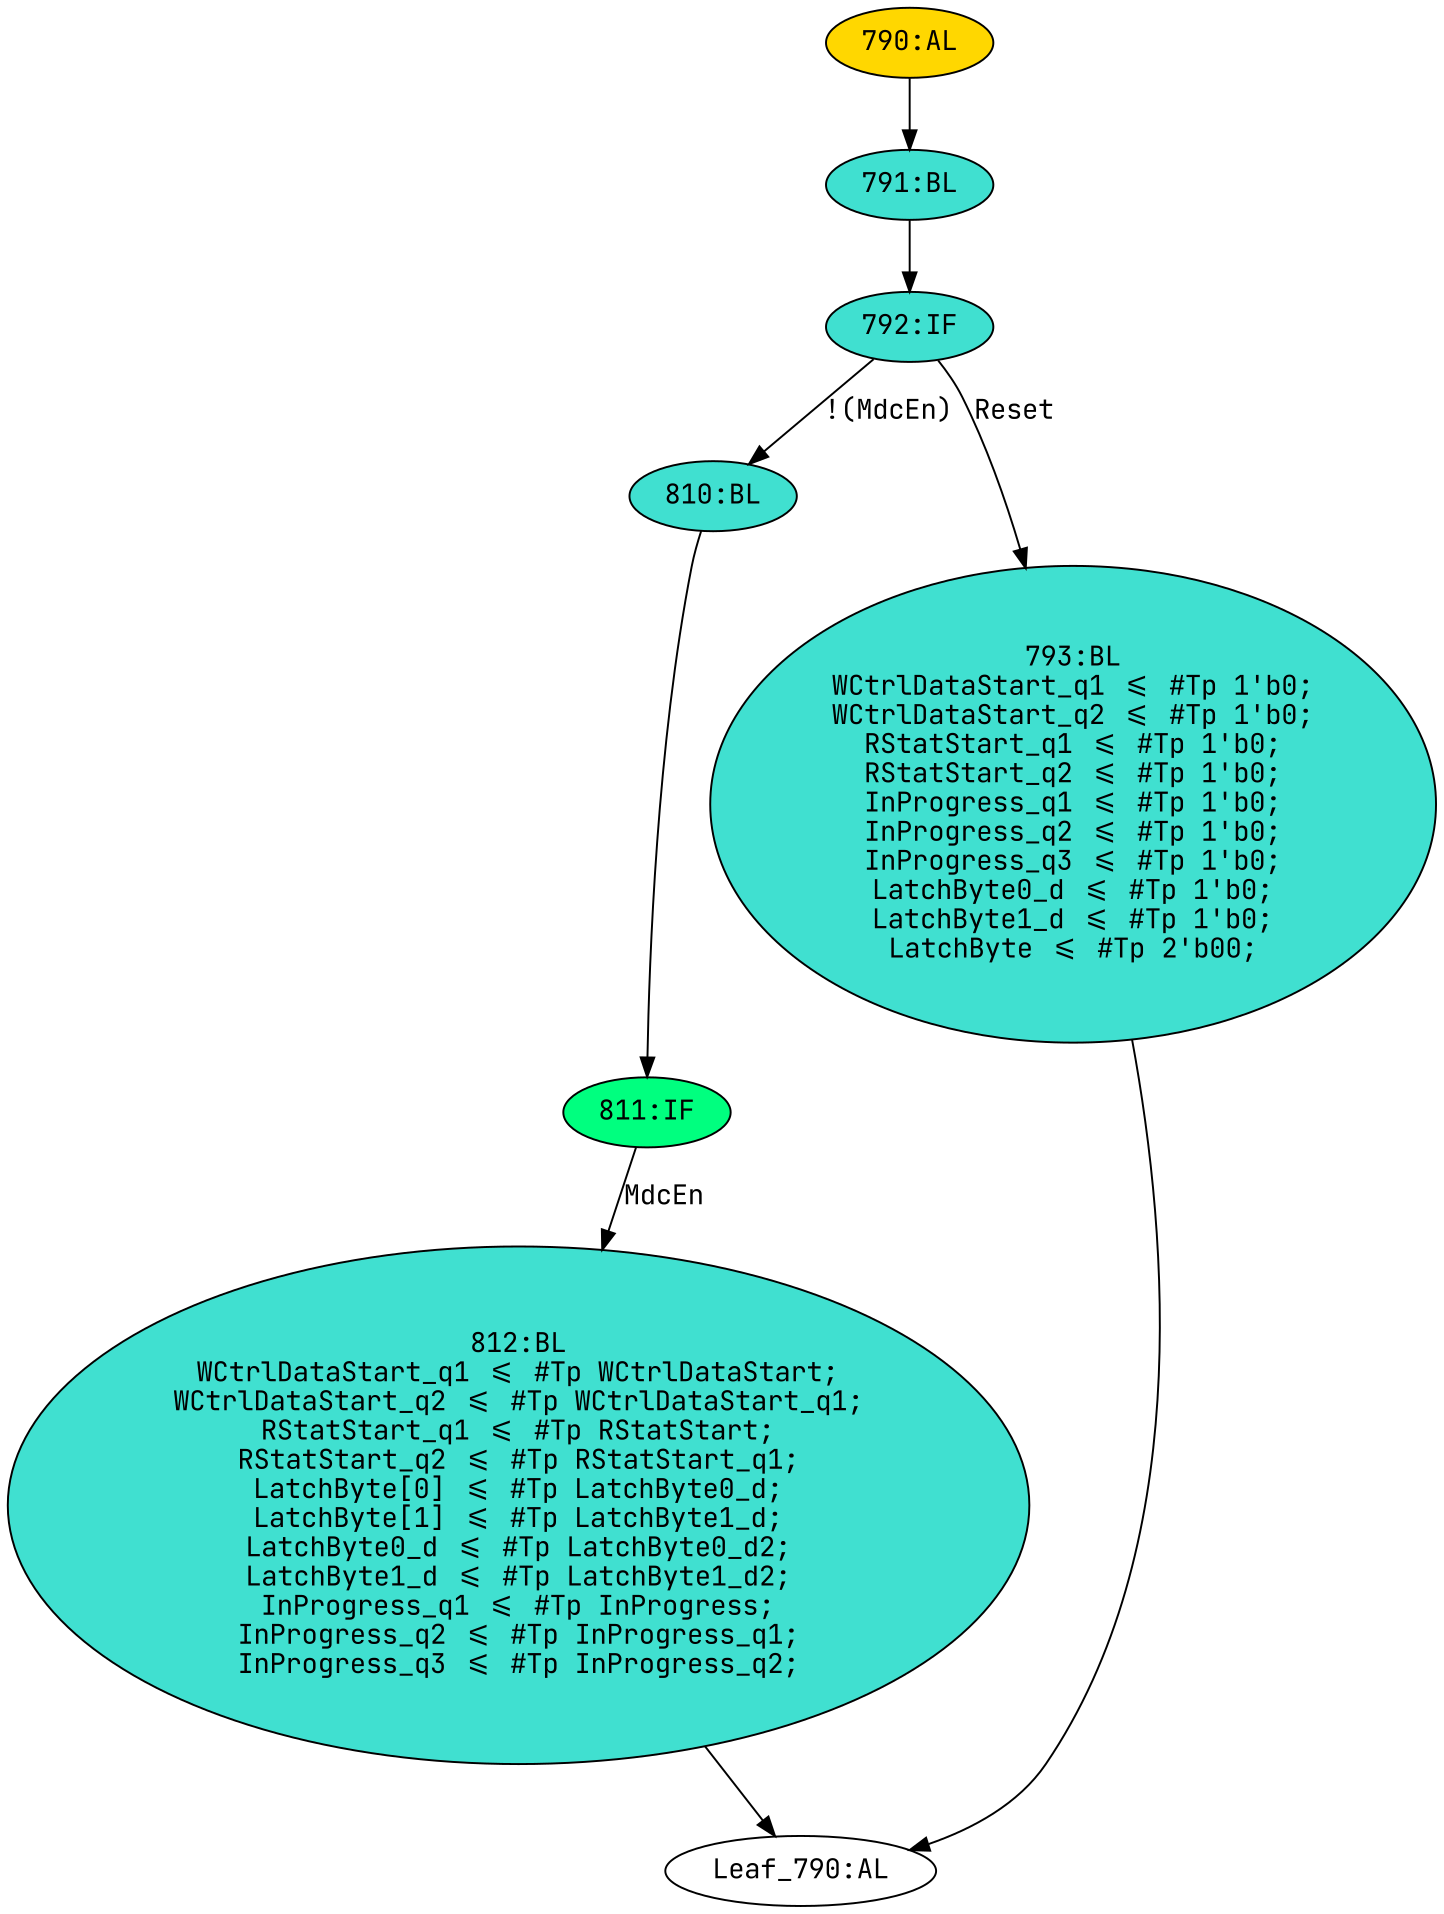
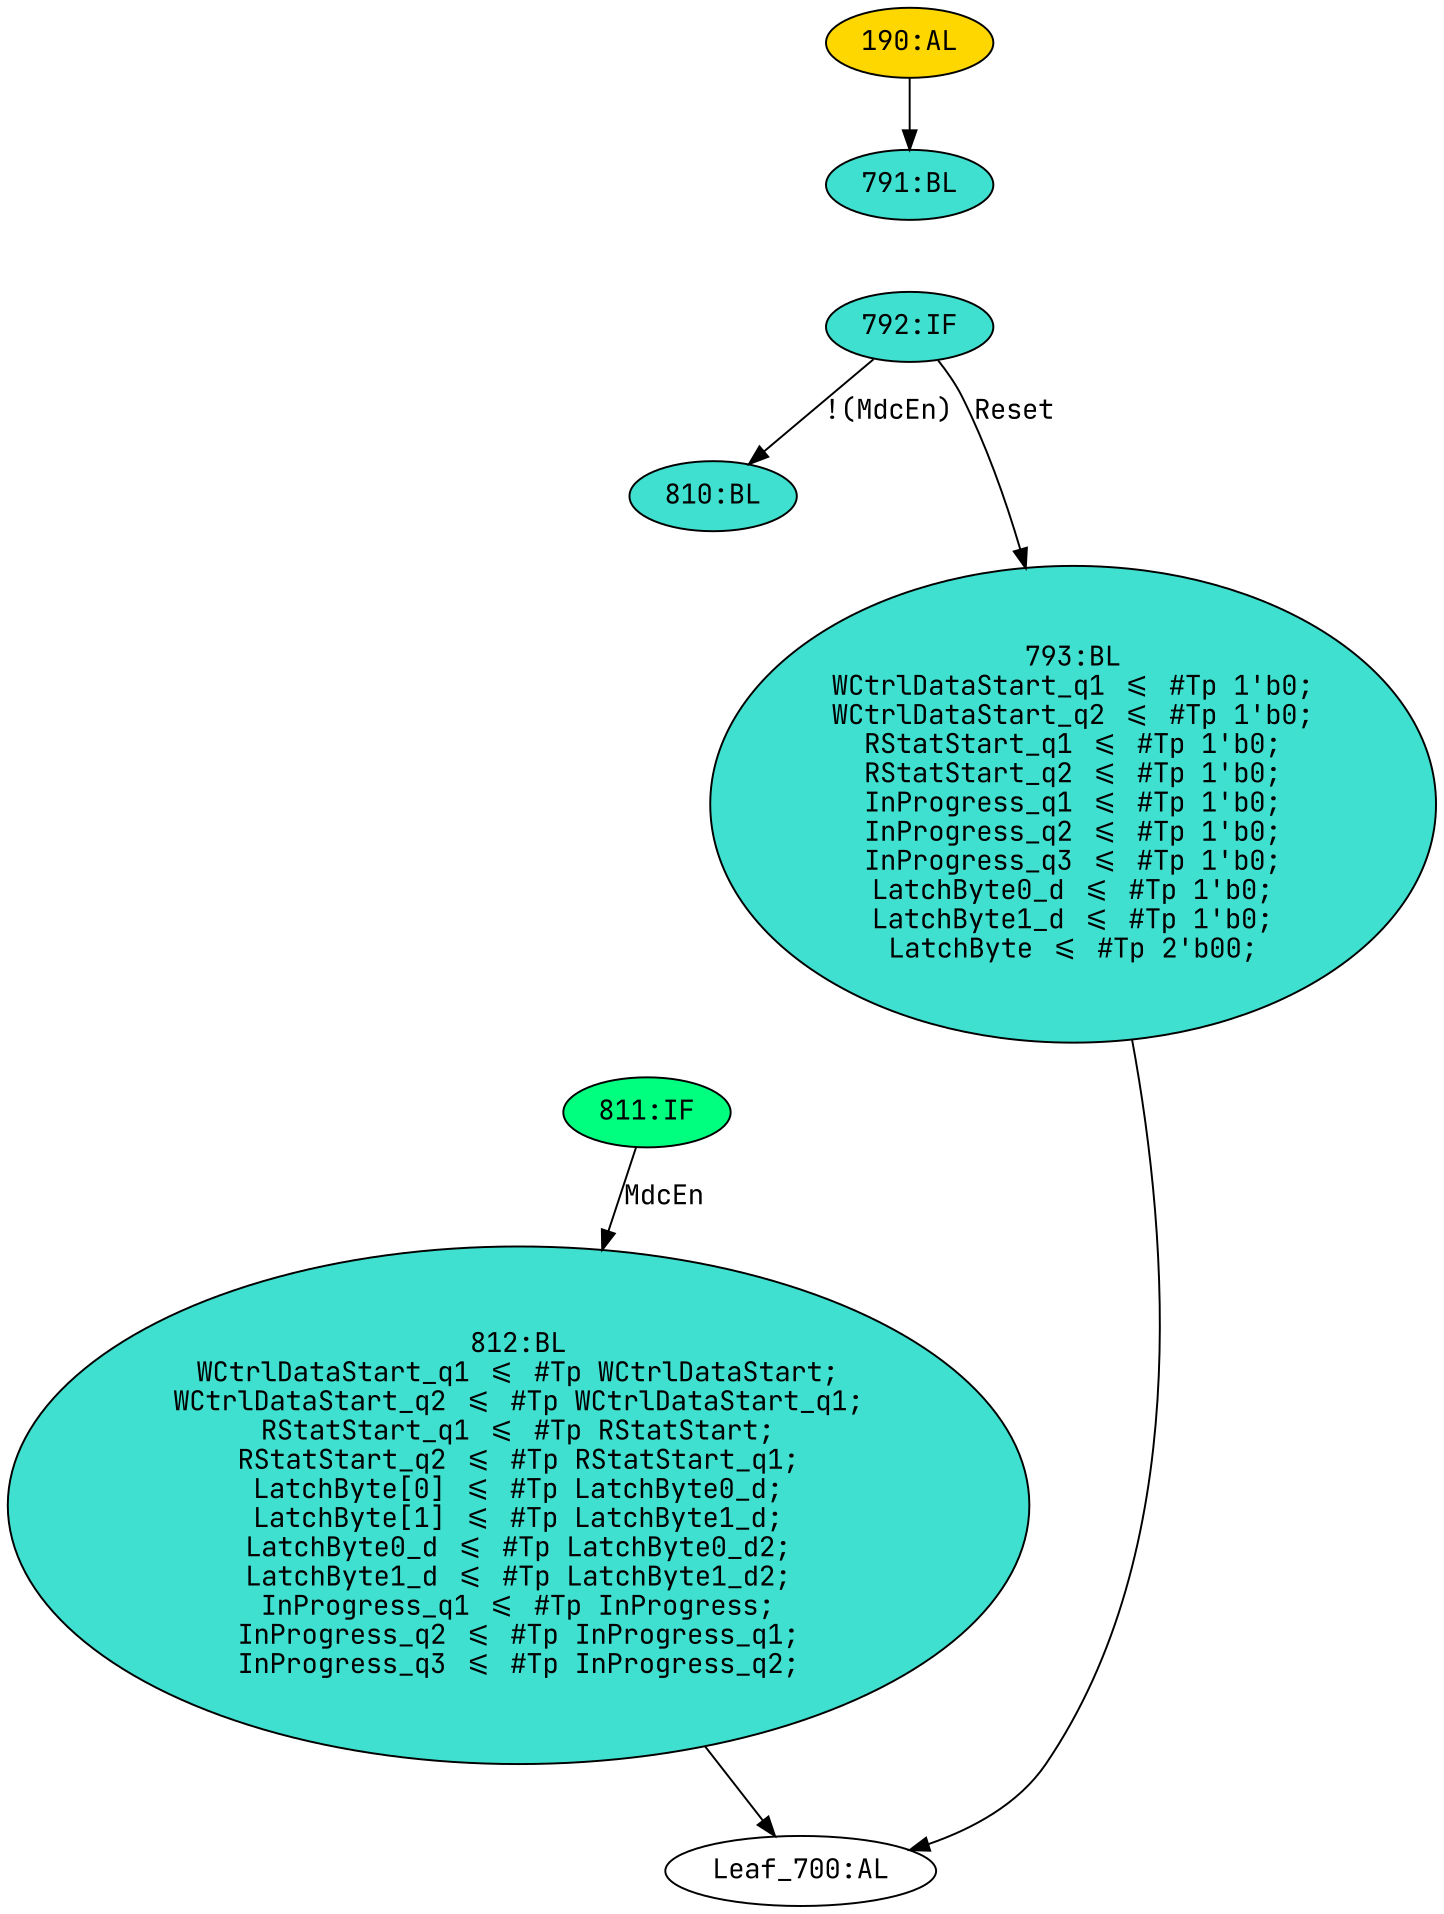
(910, 43) -> (910, 43)
(910, 246) -> none
(661, 793) -> none
(801, 1871) -> (801, 1871)
